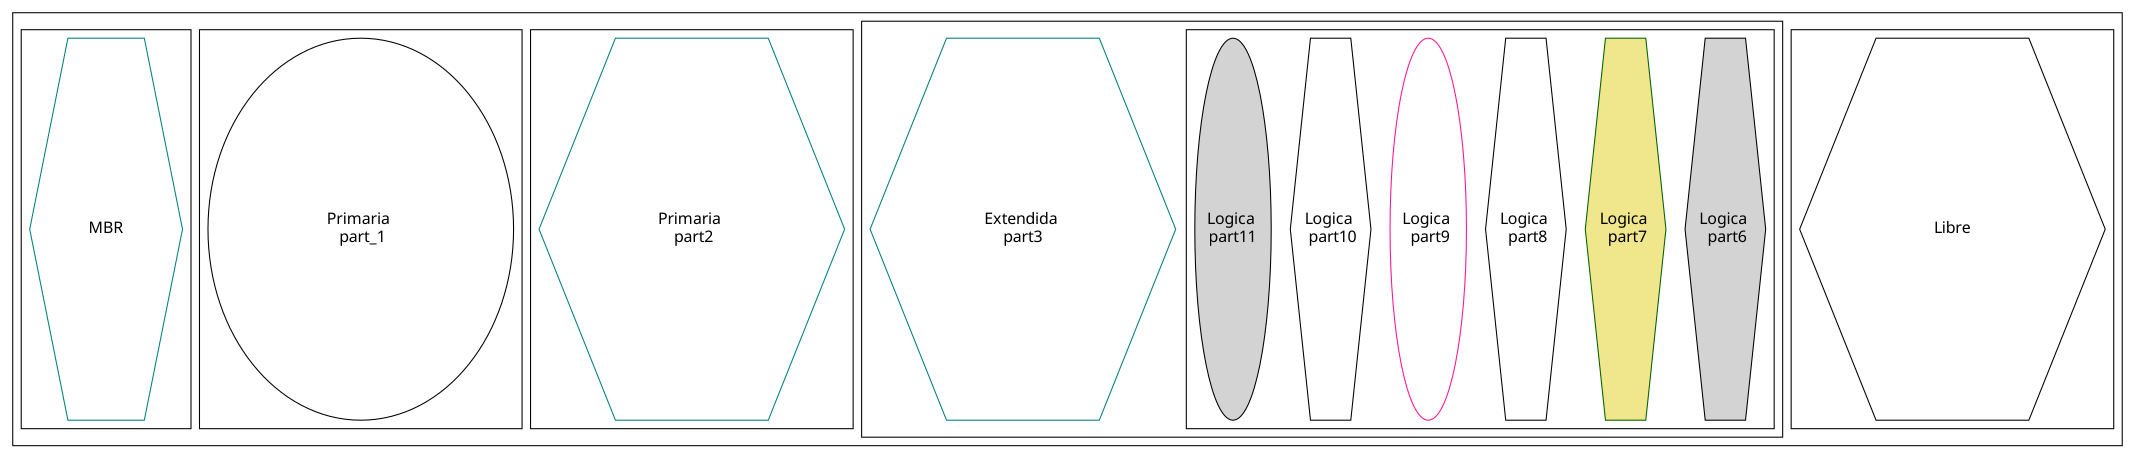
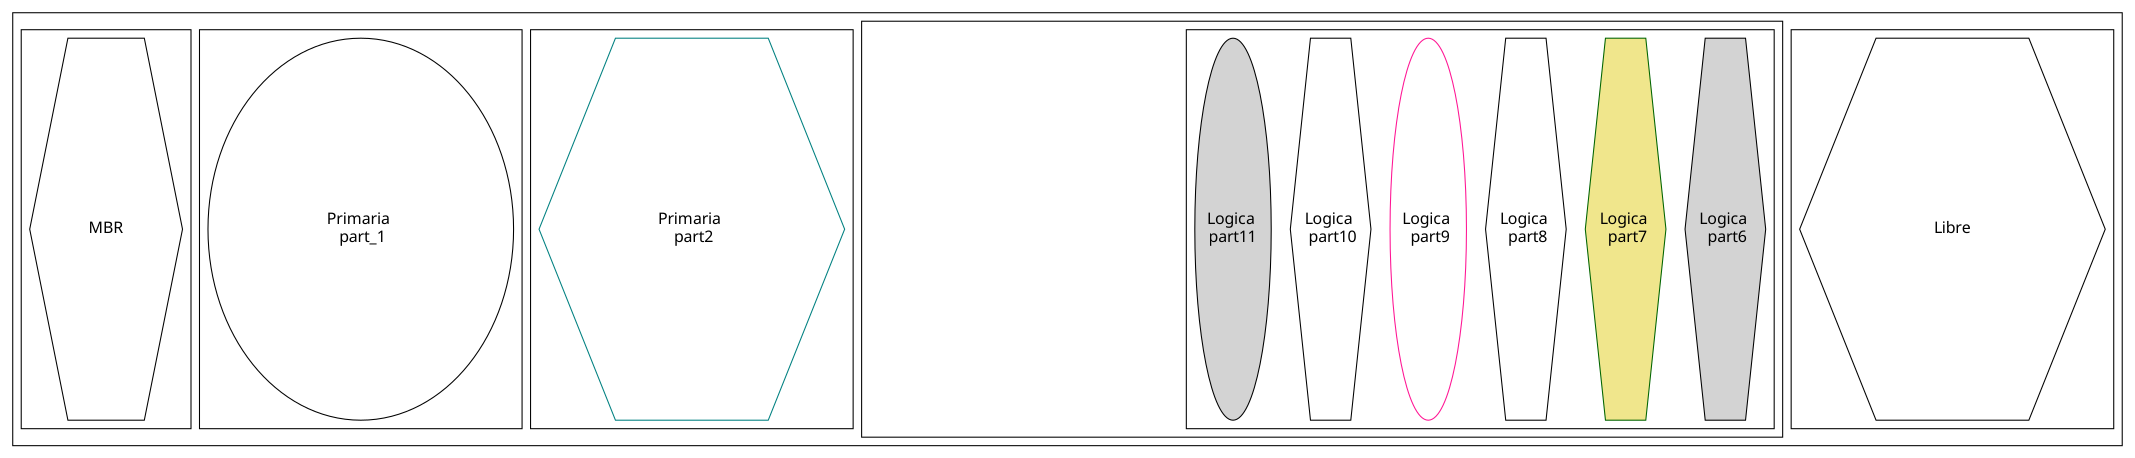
(106, 229) -> (106, 229)
(1023, 229) -> none
